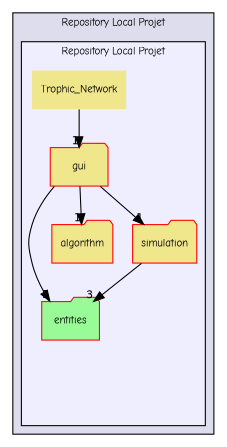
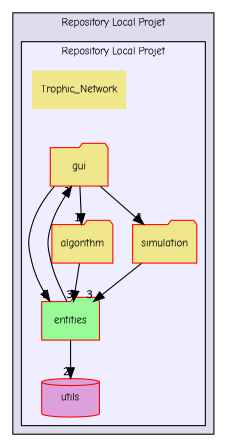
(79, 123) -> (48, 248)
none -> (77, 277)
none -> (71, 398)
